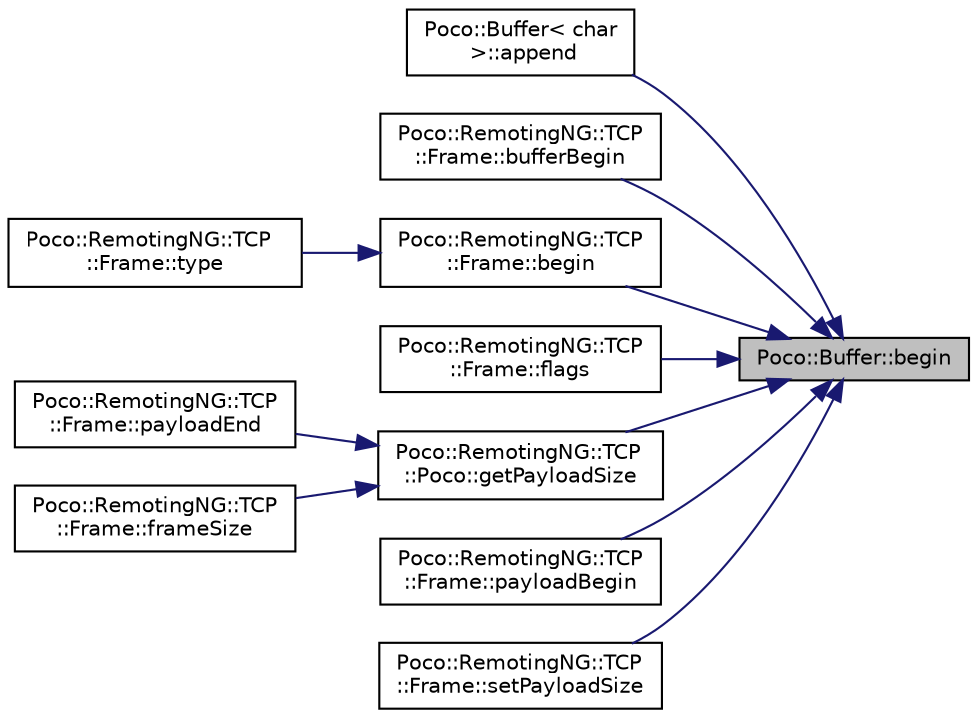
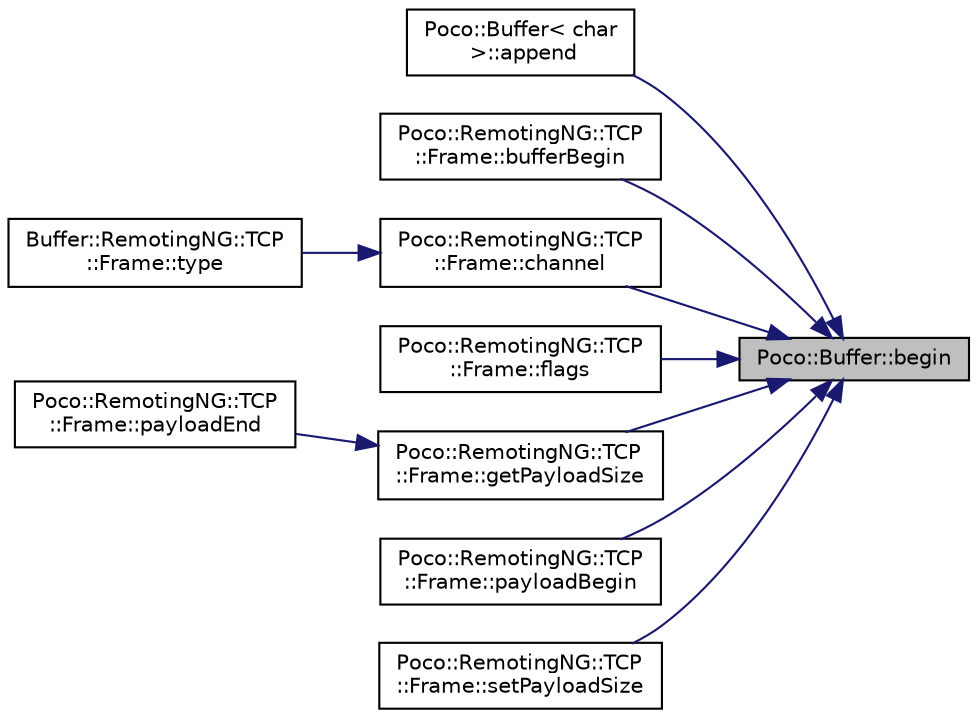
(155, 253) -> (155, 253)
(521, 253) -> (521, 253)
(521, 465) -> (521, 465)
(155, 518) -> none
